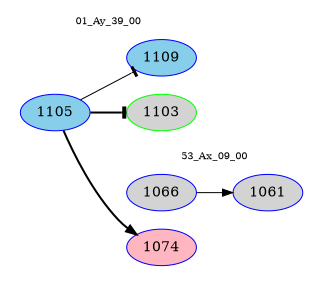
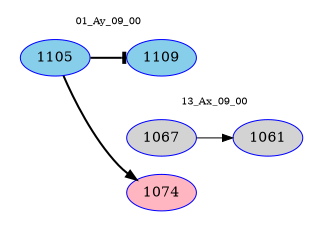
(108, 22) -> (108, 22)
(106, 87) -> (106, 58)
(162, 113) -> none
(215, 157) -> (215, 102)
(162, 193) -> (162, 138)
